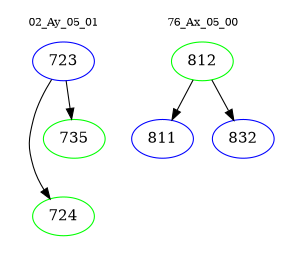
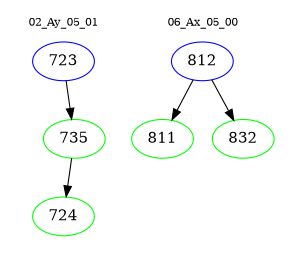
(203, 23) -> (203, 23)
(202, 61) -> (202, 61)
(30, 134) -> (70, 172)
(163, 139) -> (163, 139)
(243, 139) -> (243, 139)
